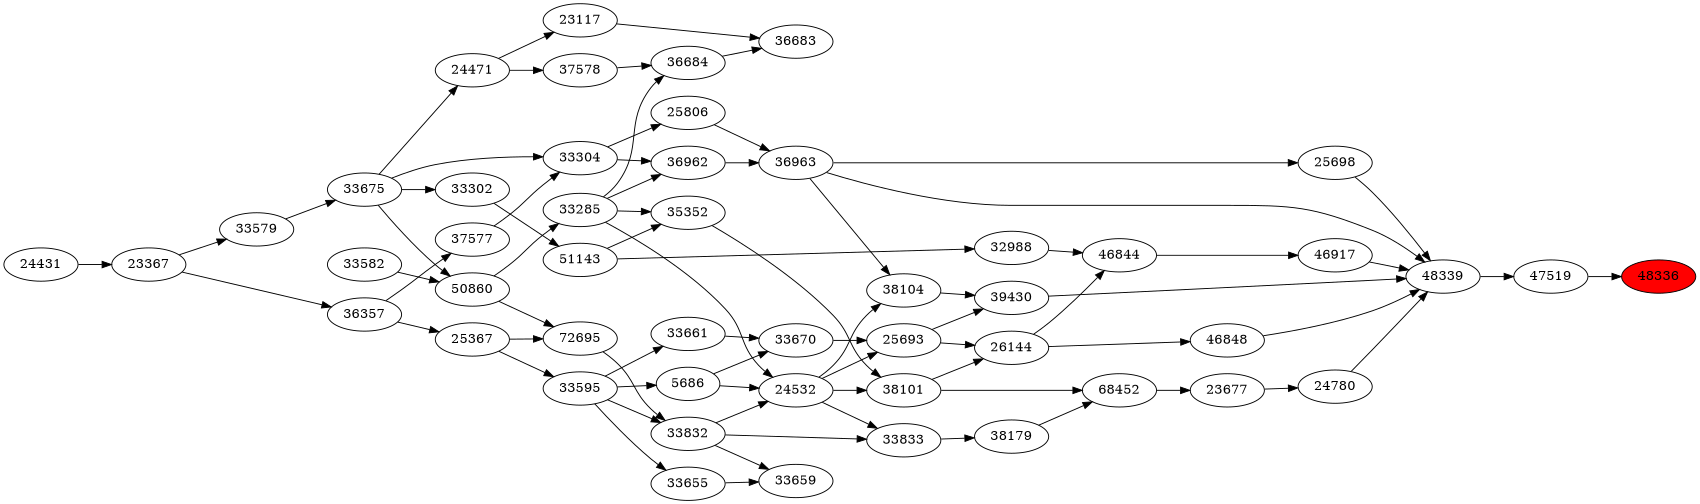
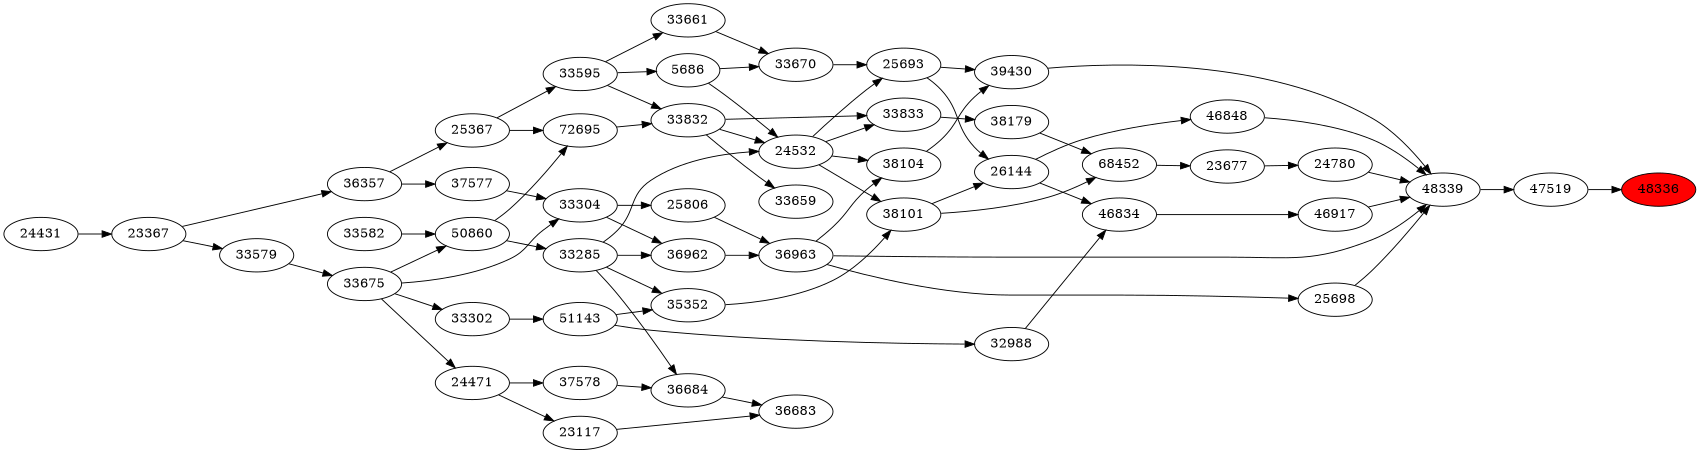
(1119, 255) -> (1119, 215)
(688, 484) -> none
